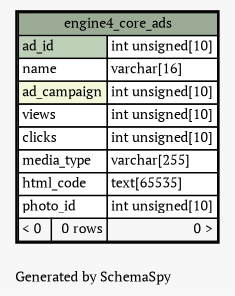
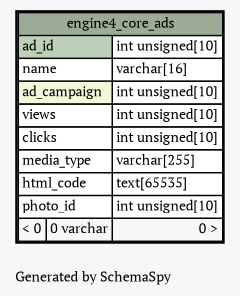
(83, 229) -> (79, 229)
